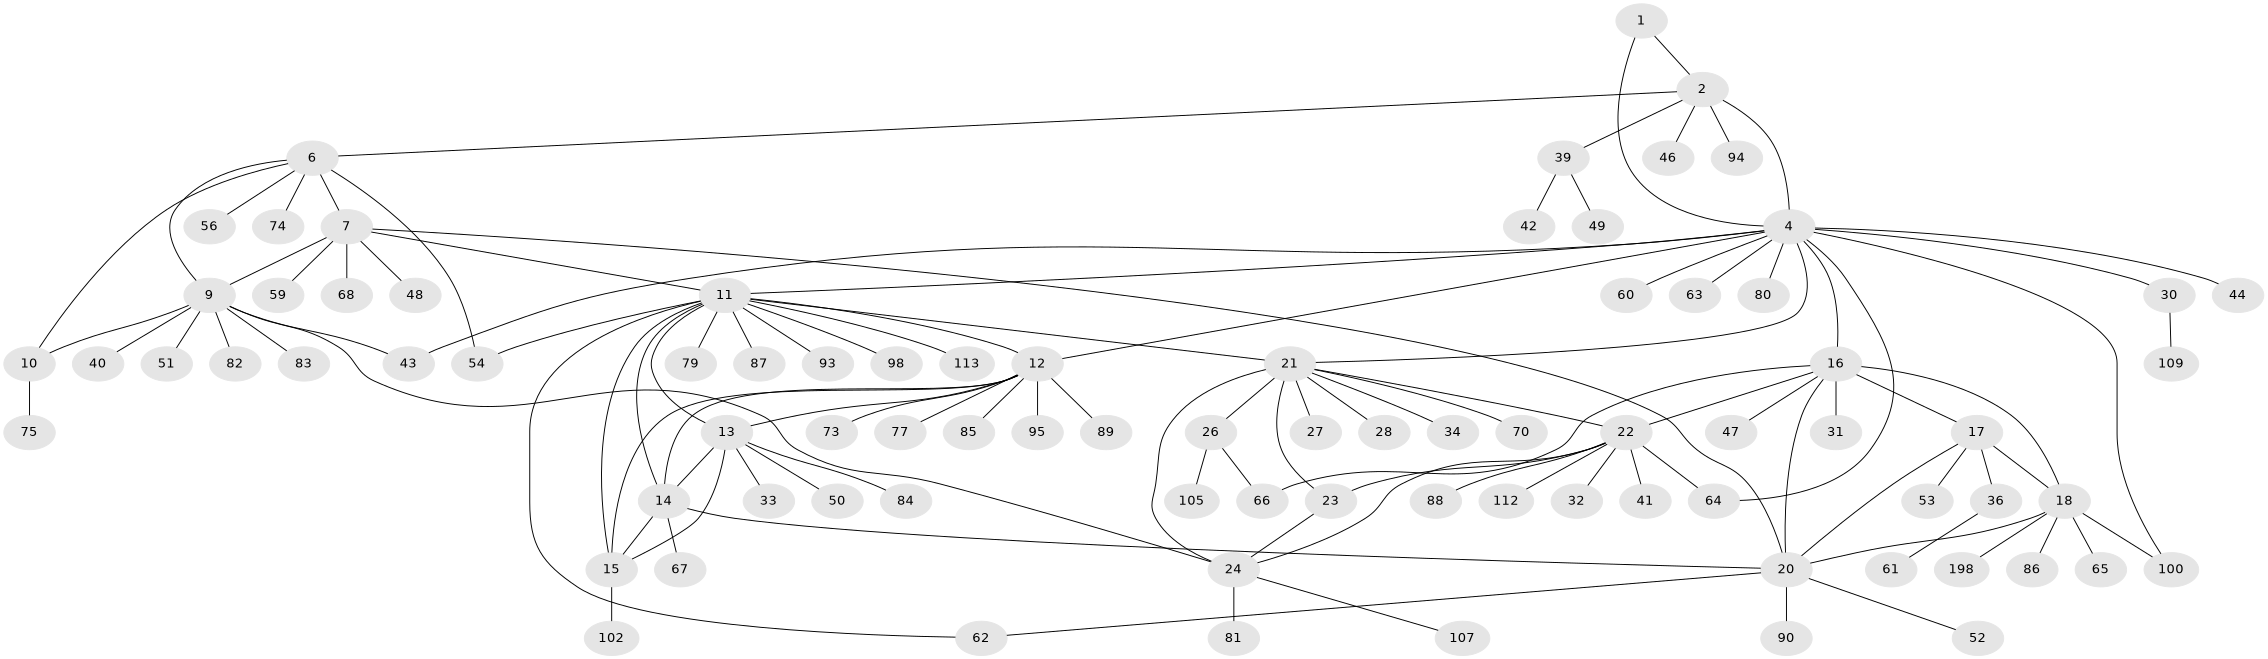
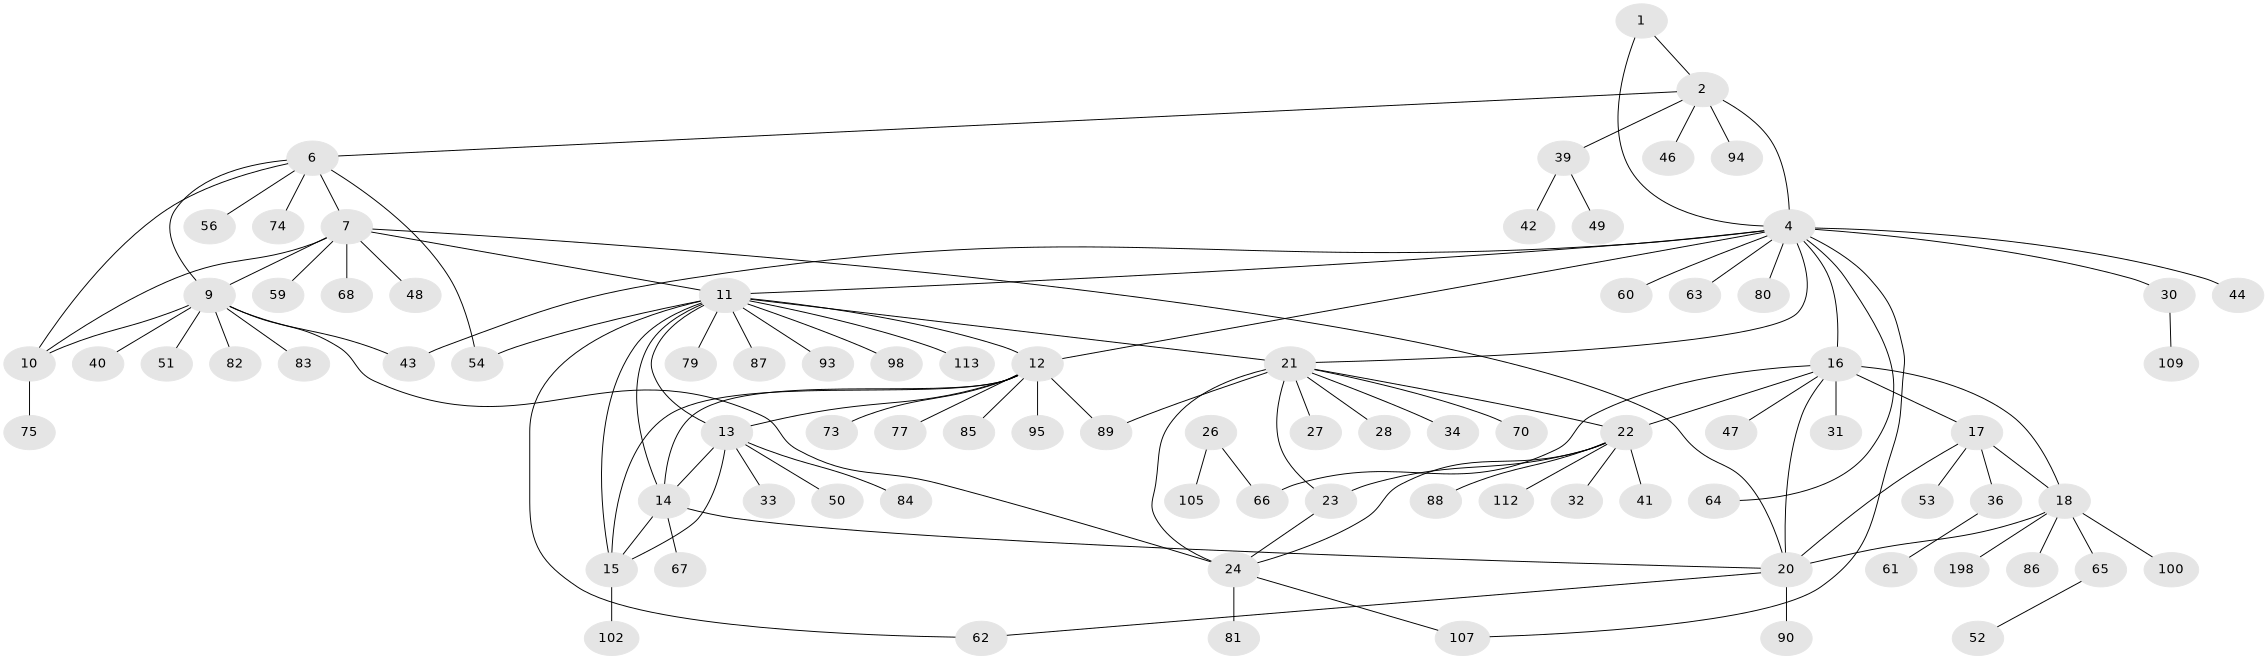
none -> (180, 277)
(2071, 312) -> (1849, 562)
(1250, 398) -> (1179, 403)
(1670, 467) -> none
(1882, 604) -> (2039, 604)
